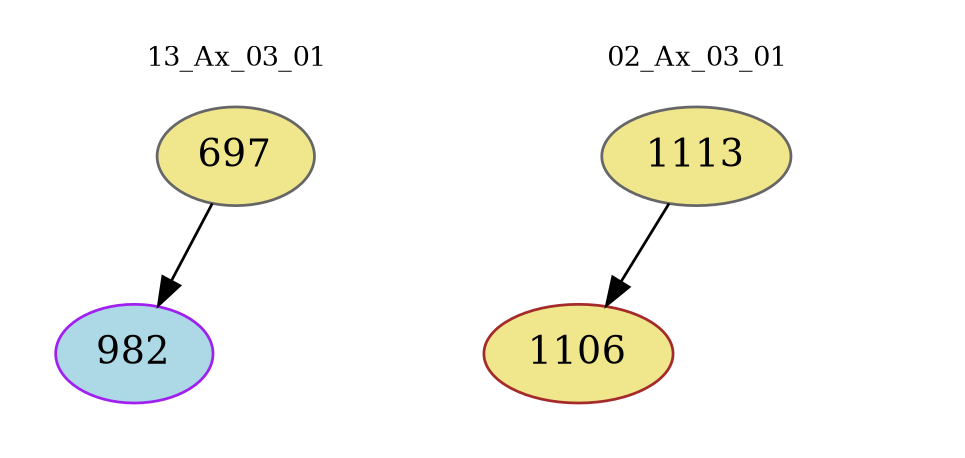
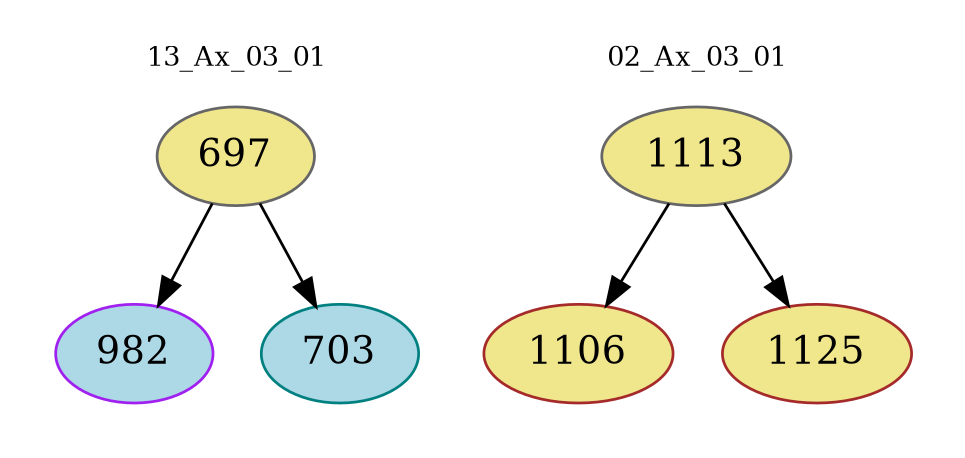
none -> (340, 354)
none -> (817, 354)
